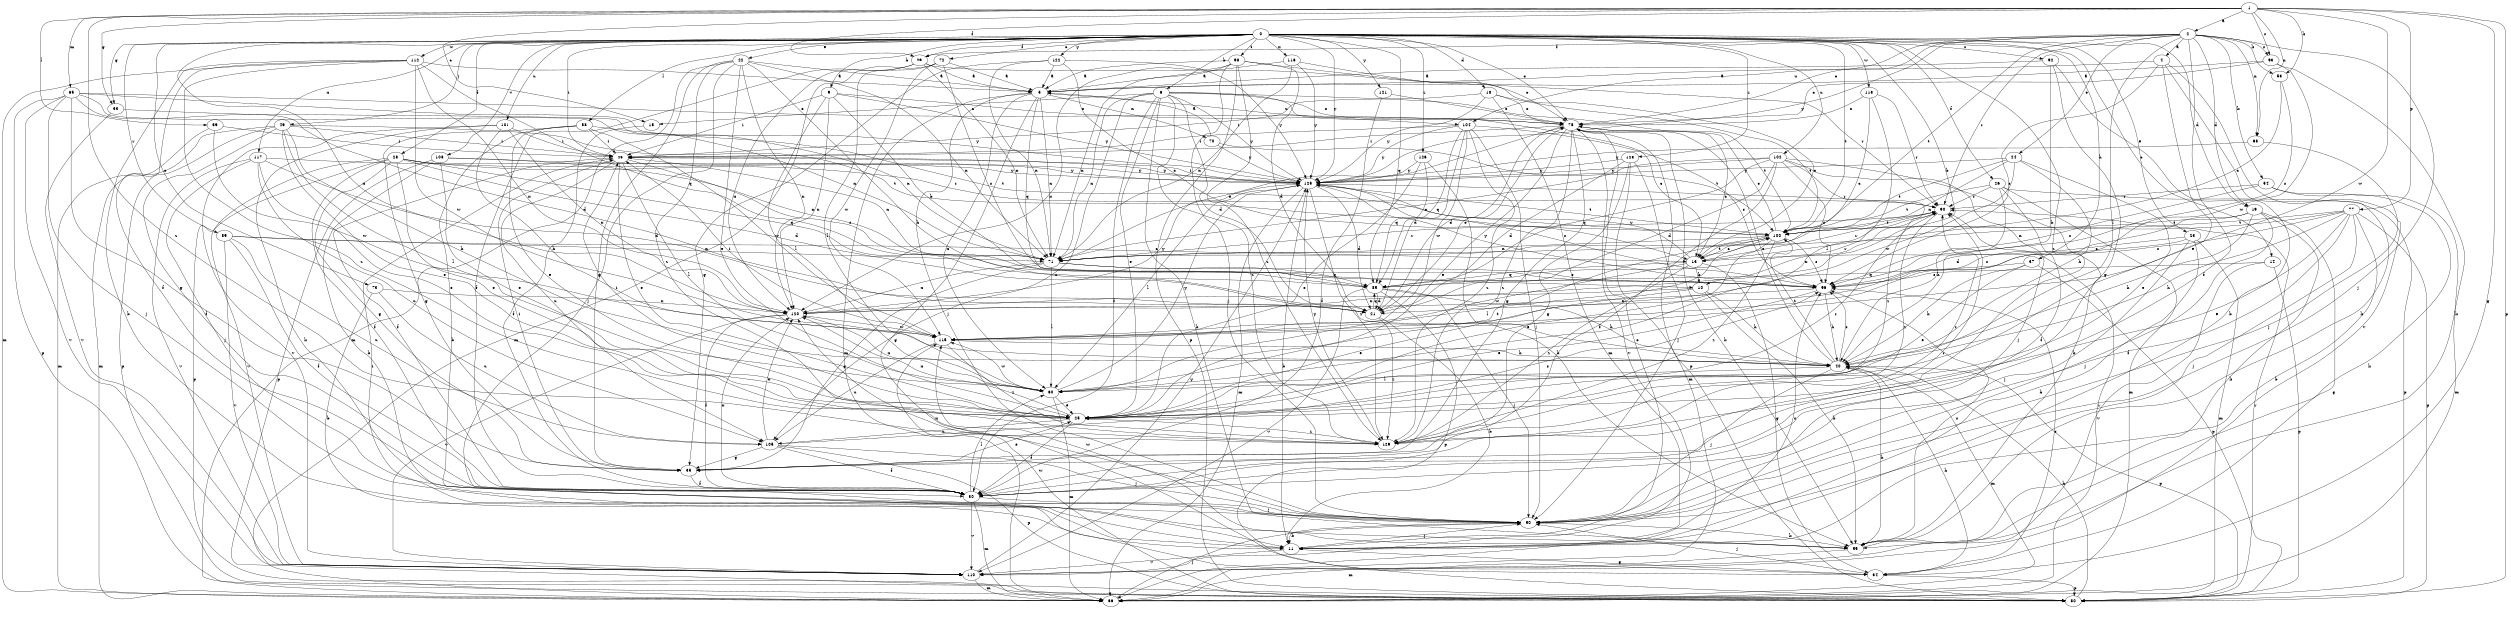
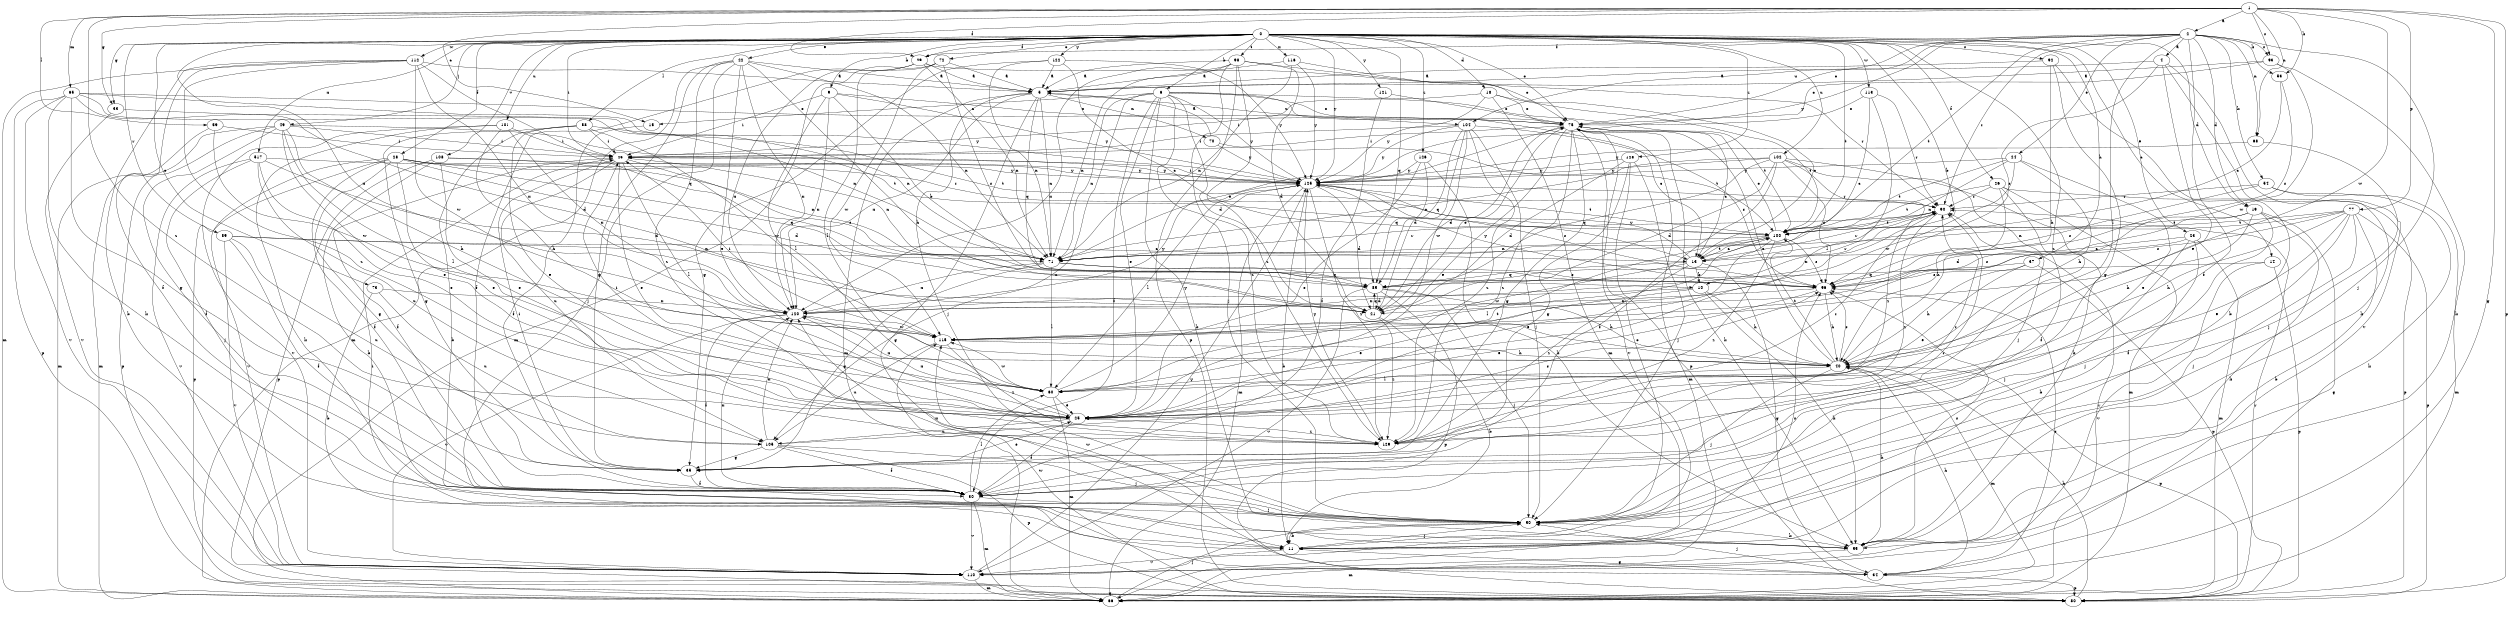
(258, 158) -> (258, 158)
(957, 229) -> (897, 196)
(147, 314) -> (147, 314)
